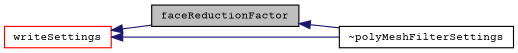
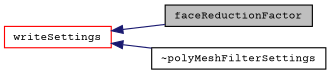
(325, 26) -> none
